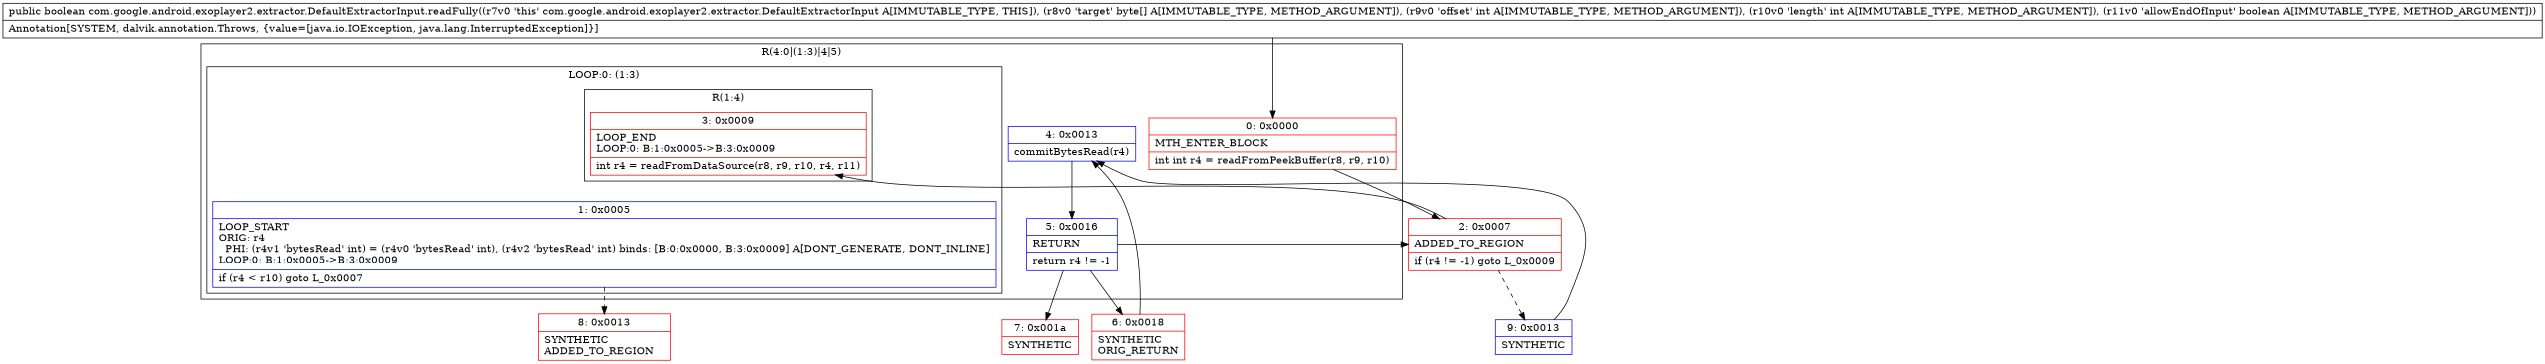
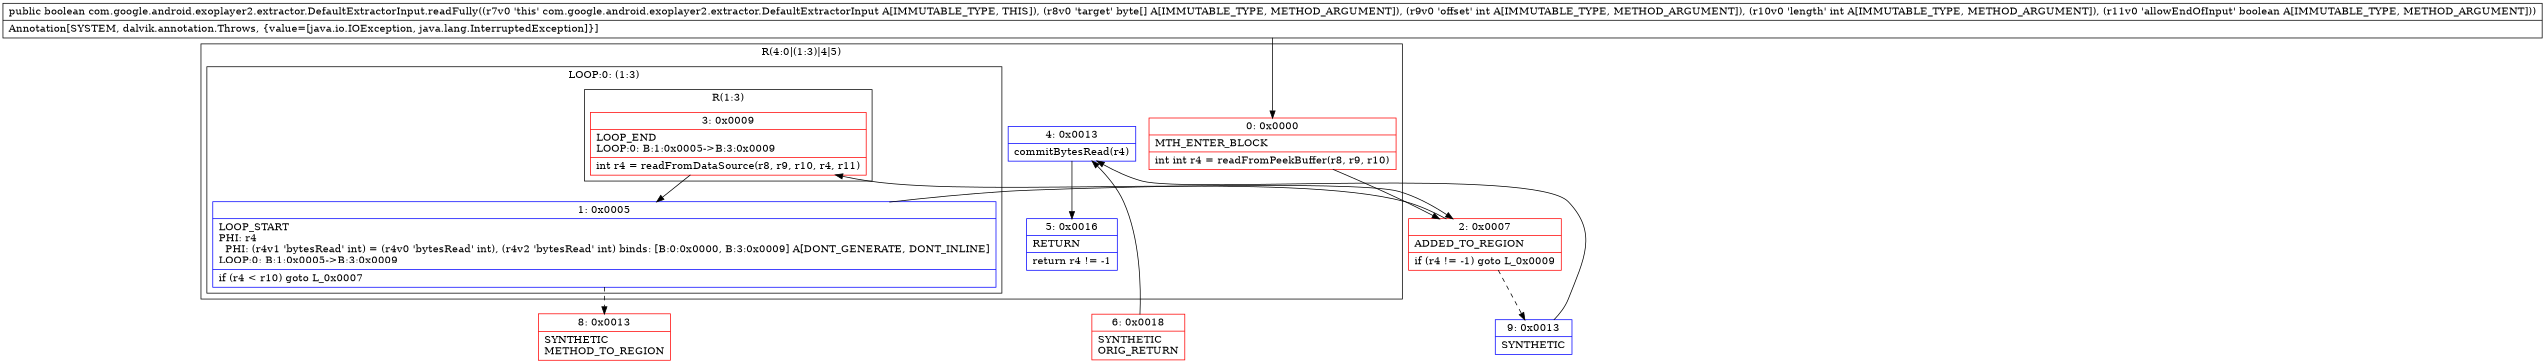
(728, 98) -> (728, 98)
none -> (676, 186)
(244, 238) -> (240, 238)
(1259, 244) -> (1171, 186)
(1104, 289) -> none
(1040, 337) -> none
(599, 351) -> (604, 351)
